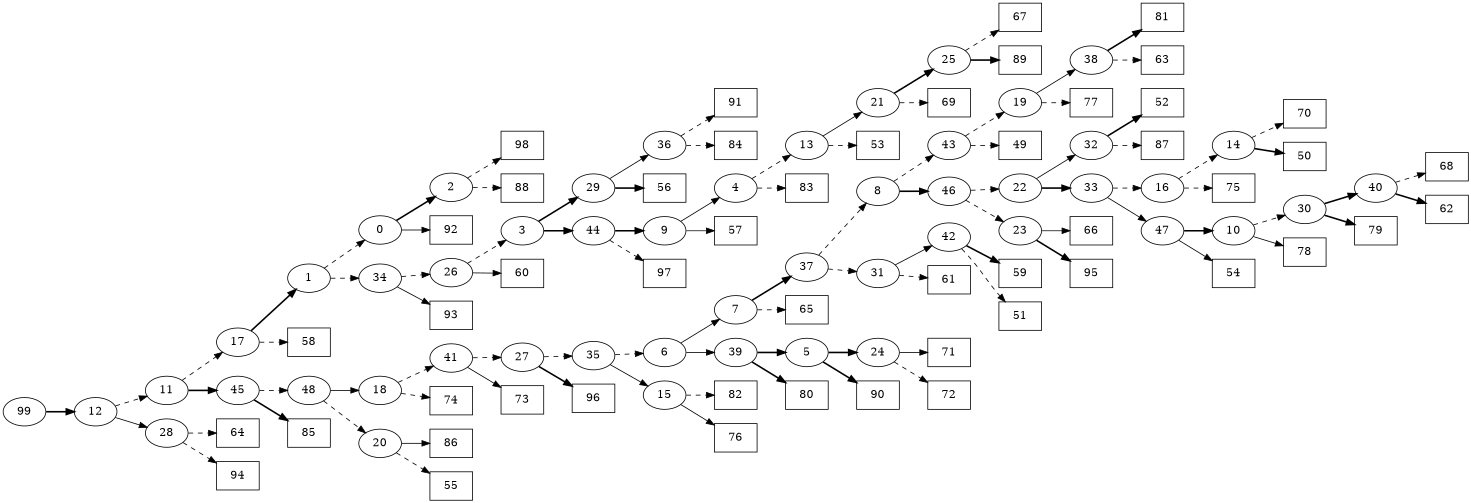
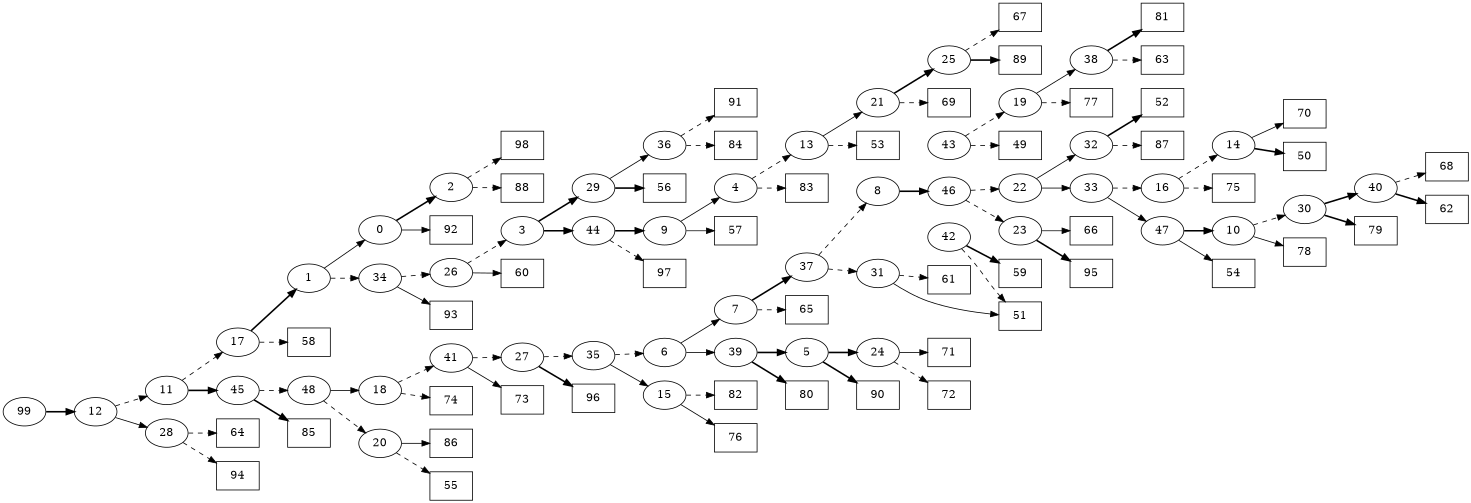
(1264, 132) -> (1264, 132)
(910, 170) -> none
(1052, 188) -> (1052, 188)
(341, 256) -> (341, 256)
(910, 257) -> (940, 305)
